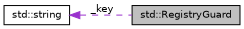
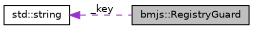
(186, 15) -> (191, 15)
